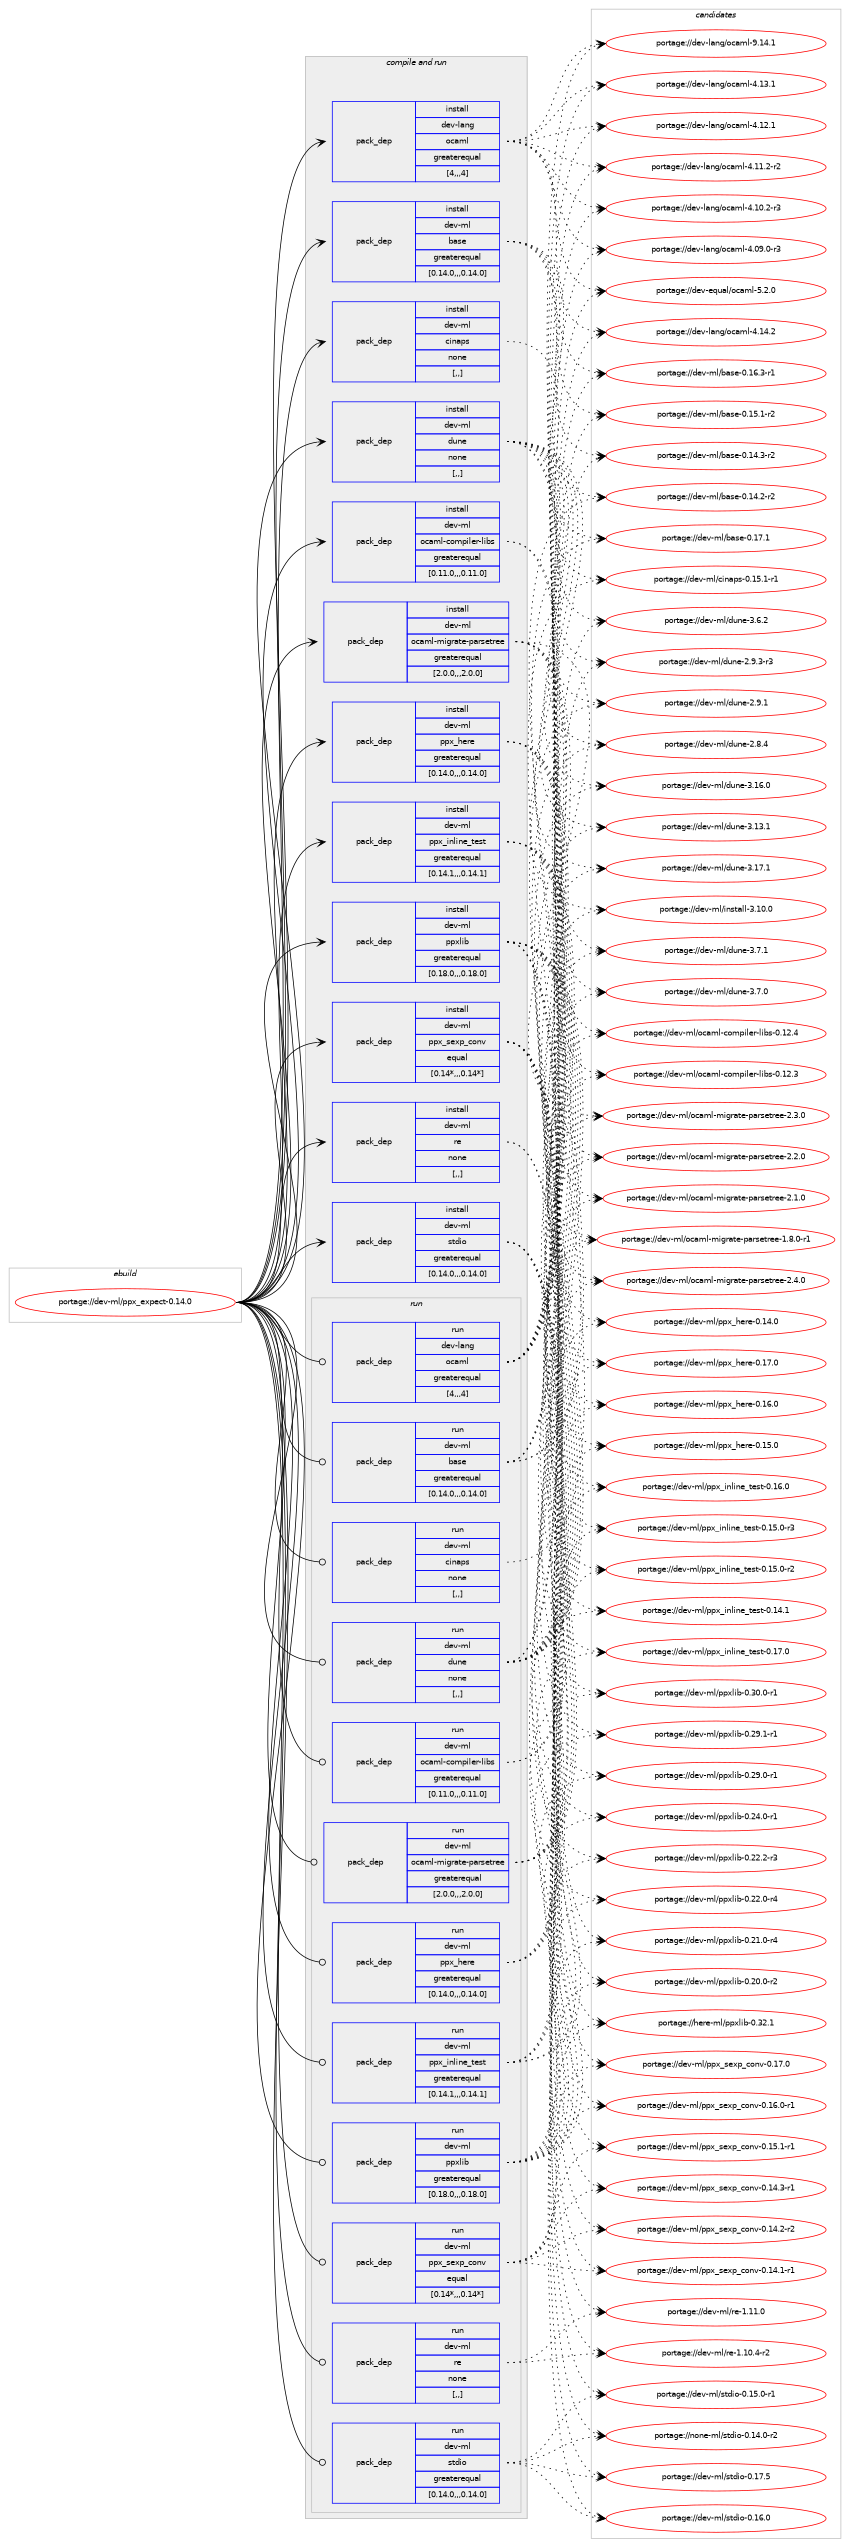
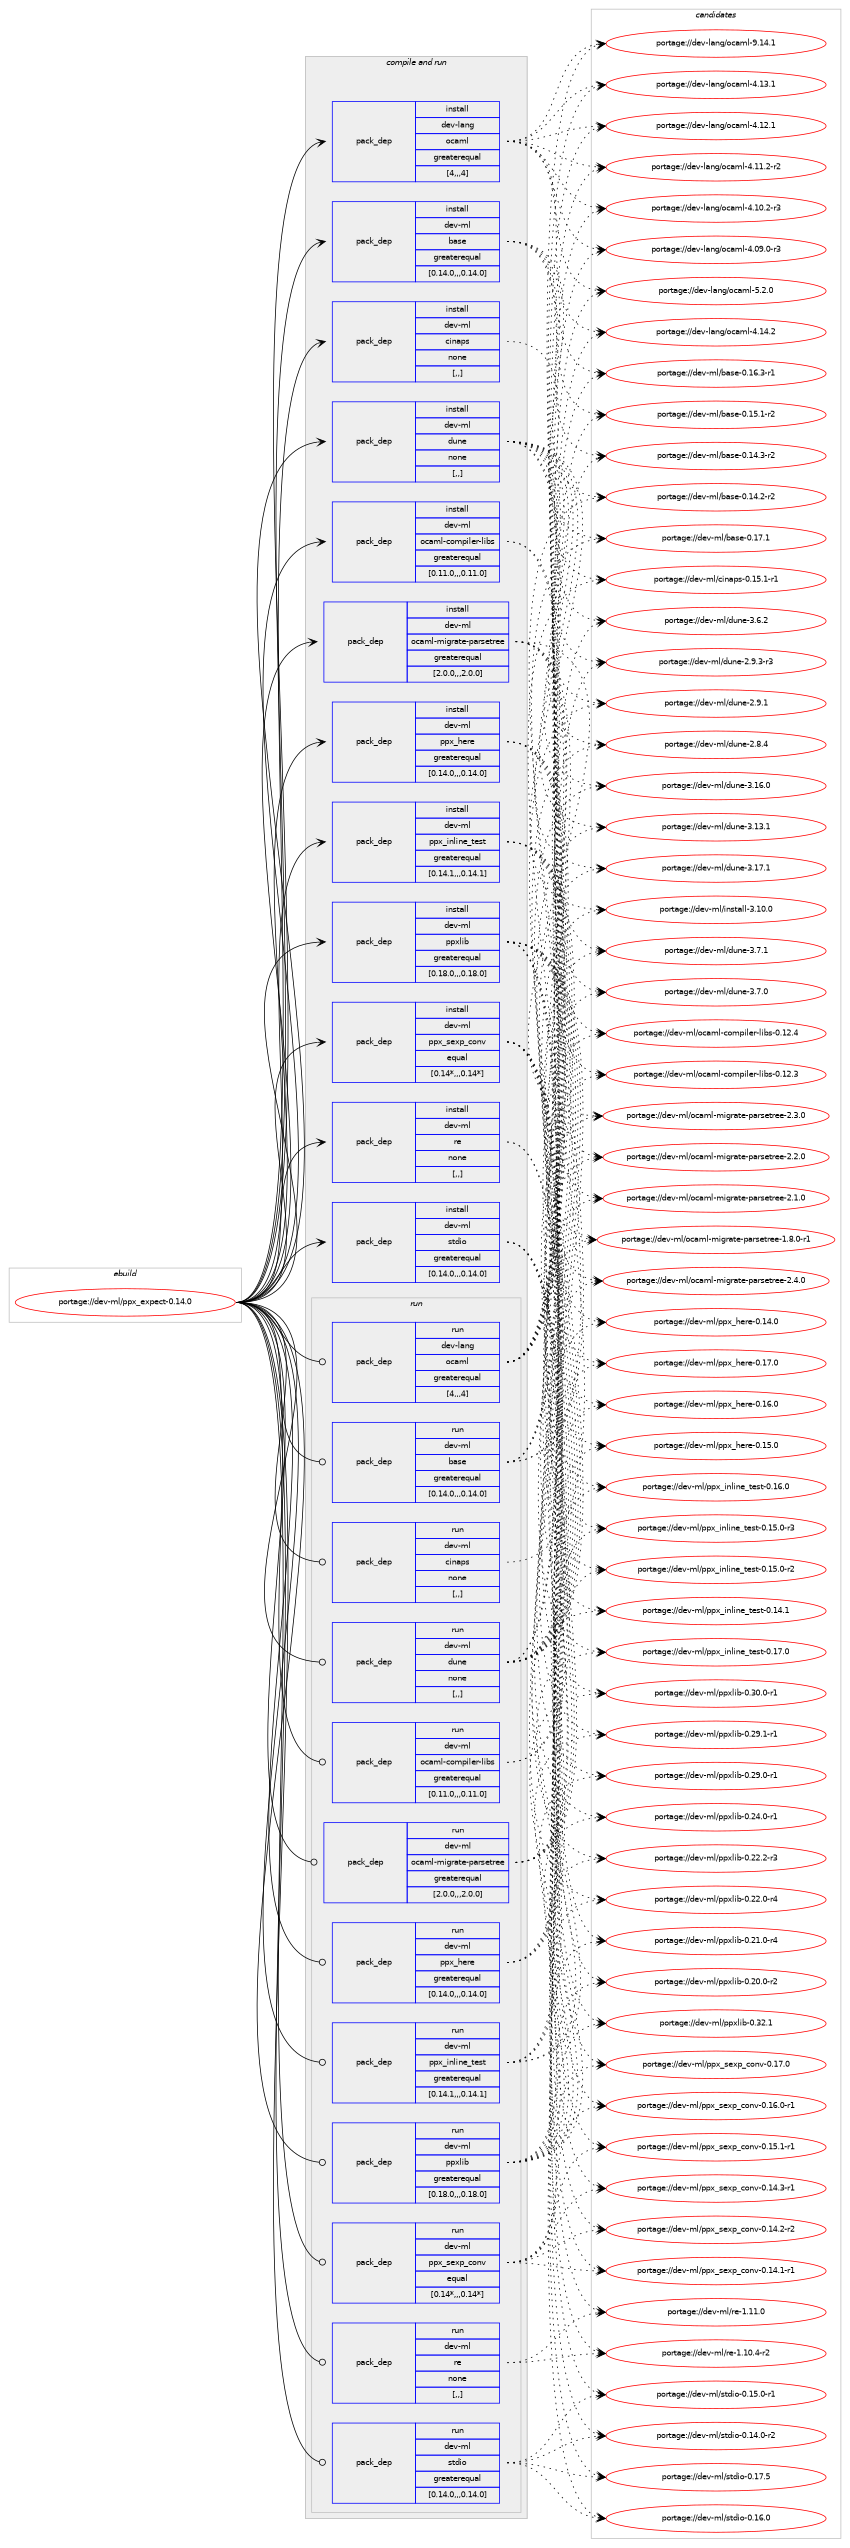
(716, 291) -> (716, 291)
(716, 2024) -> (716, 2024)
(716, 2436) -> (716, 2436)
